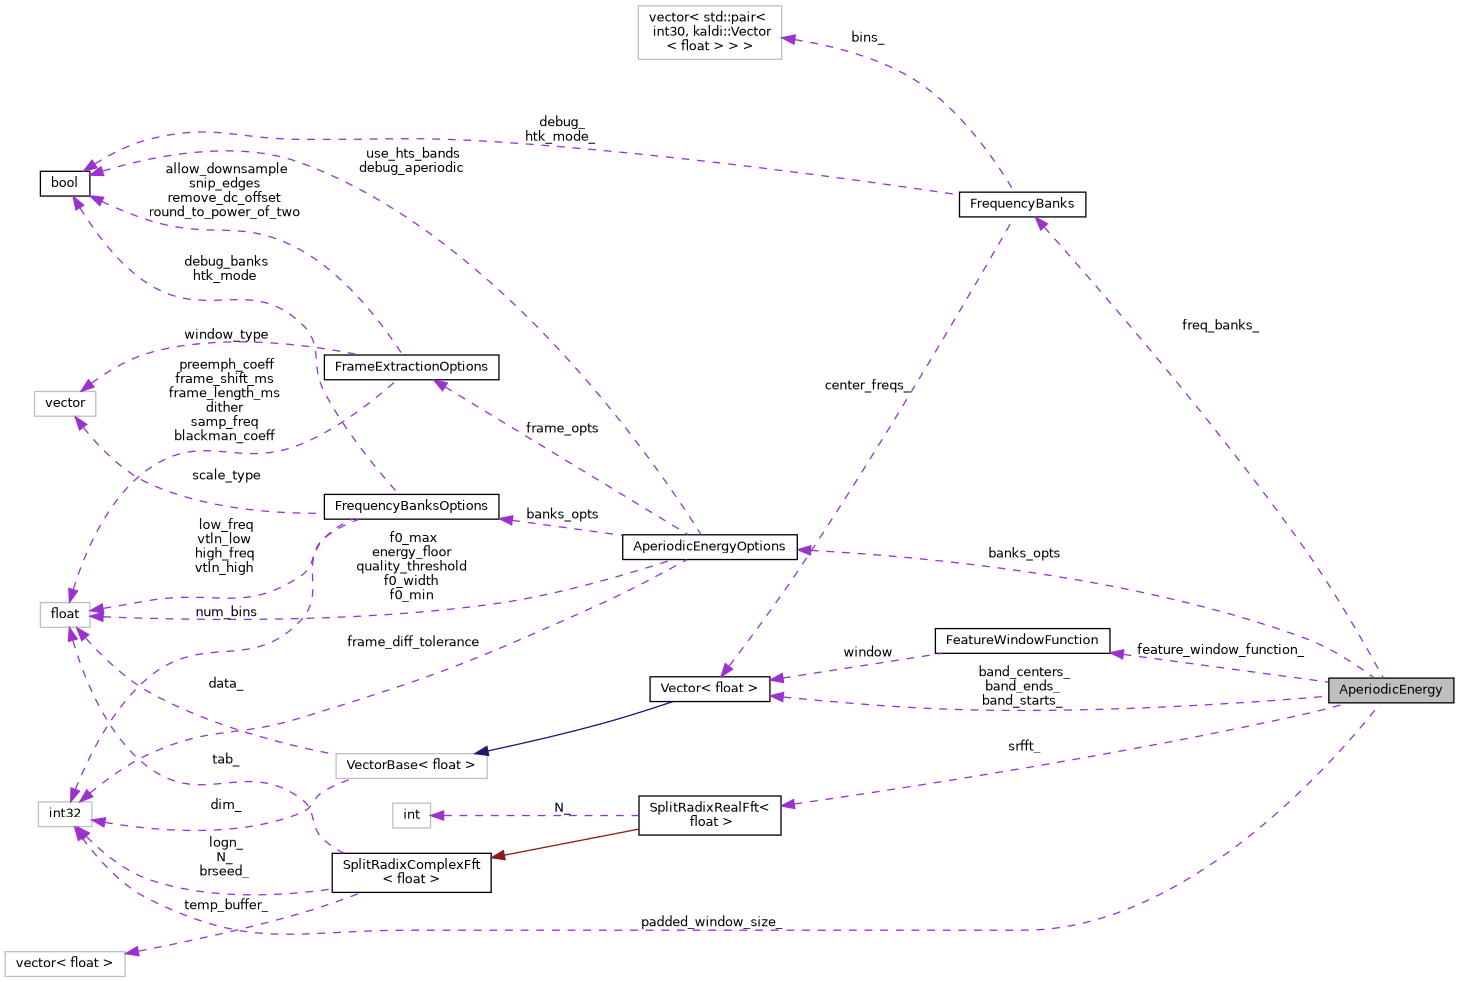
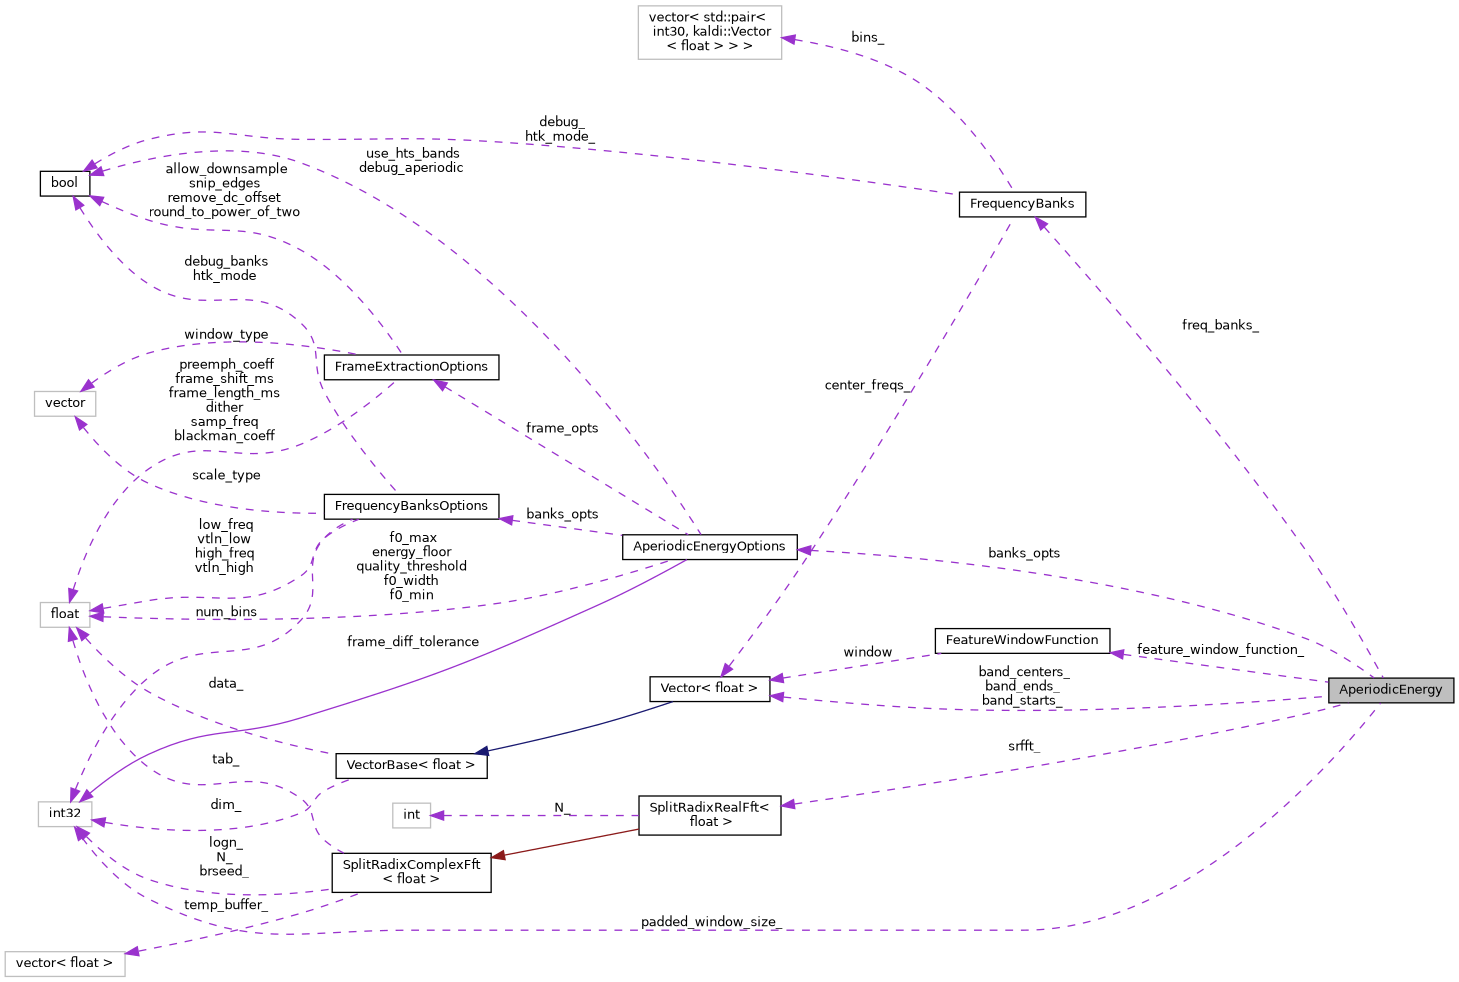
(392, 689) -> (392, 689)
(412, 766) -> (412, 766)
